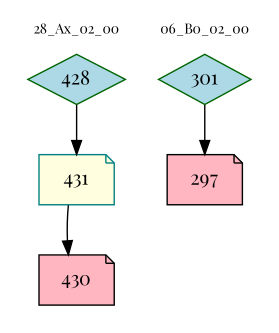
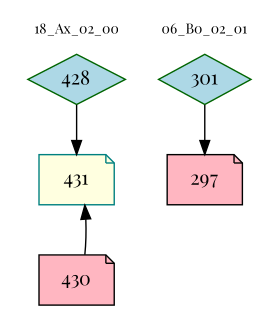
(77, 30) -> (77, 30)
(205, 30) -> (205, 30)
(67, 223) -> (86, 237)
